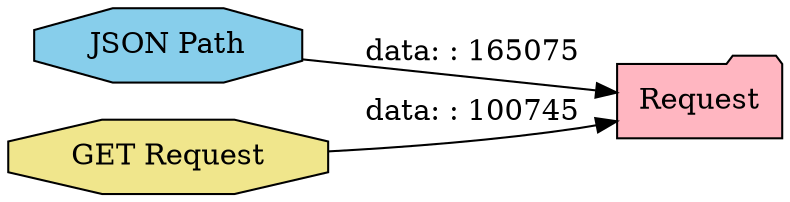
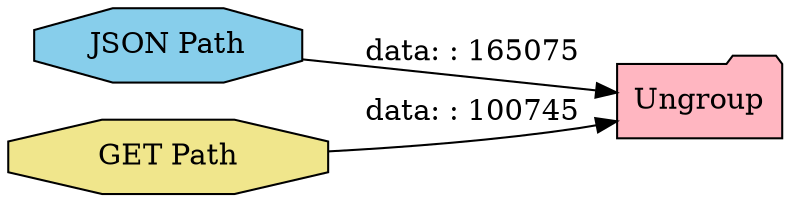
(700, 101) -> (700, 101)
(168, 157) -> (168, 157)
